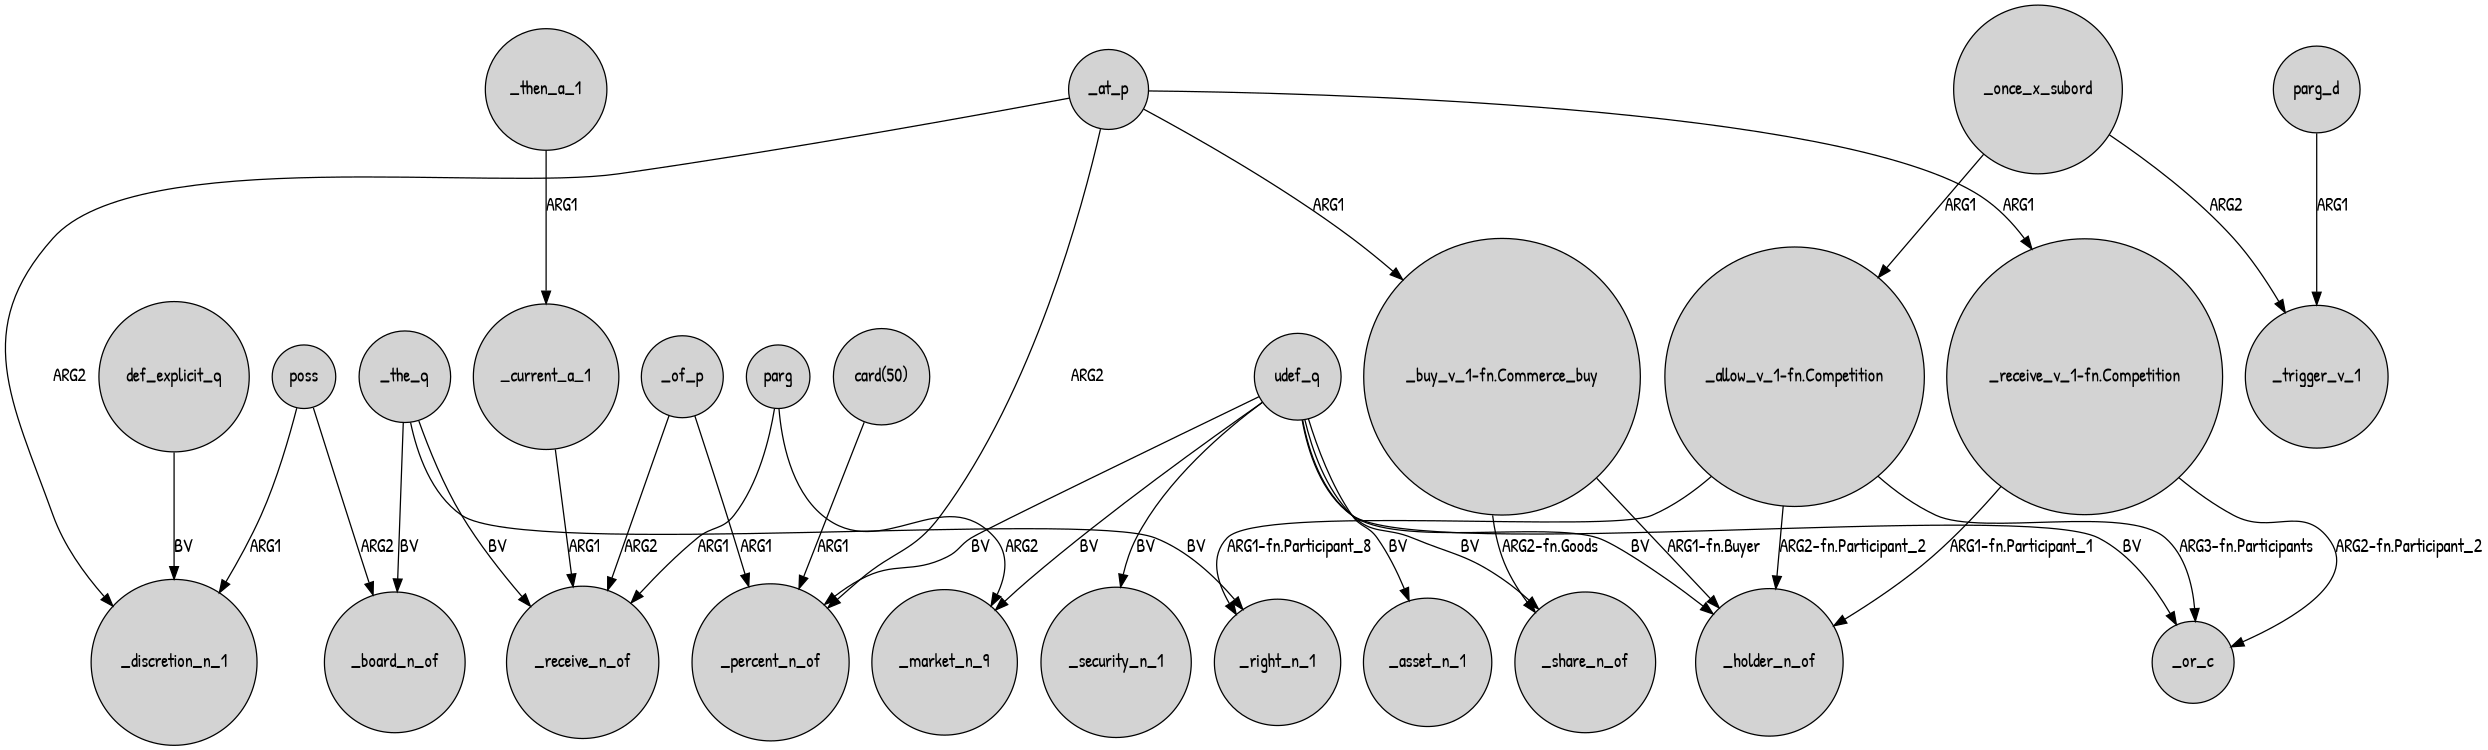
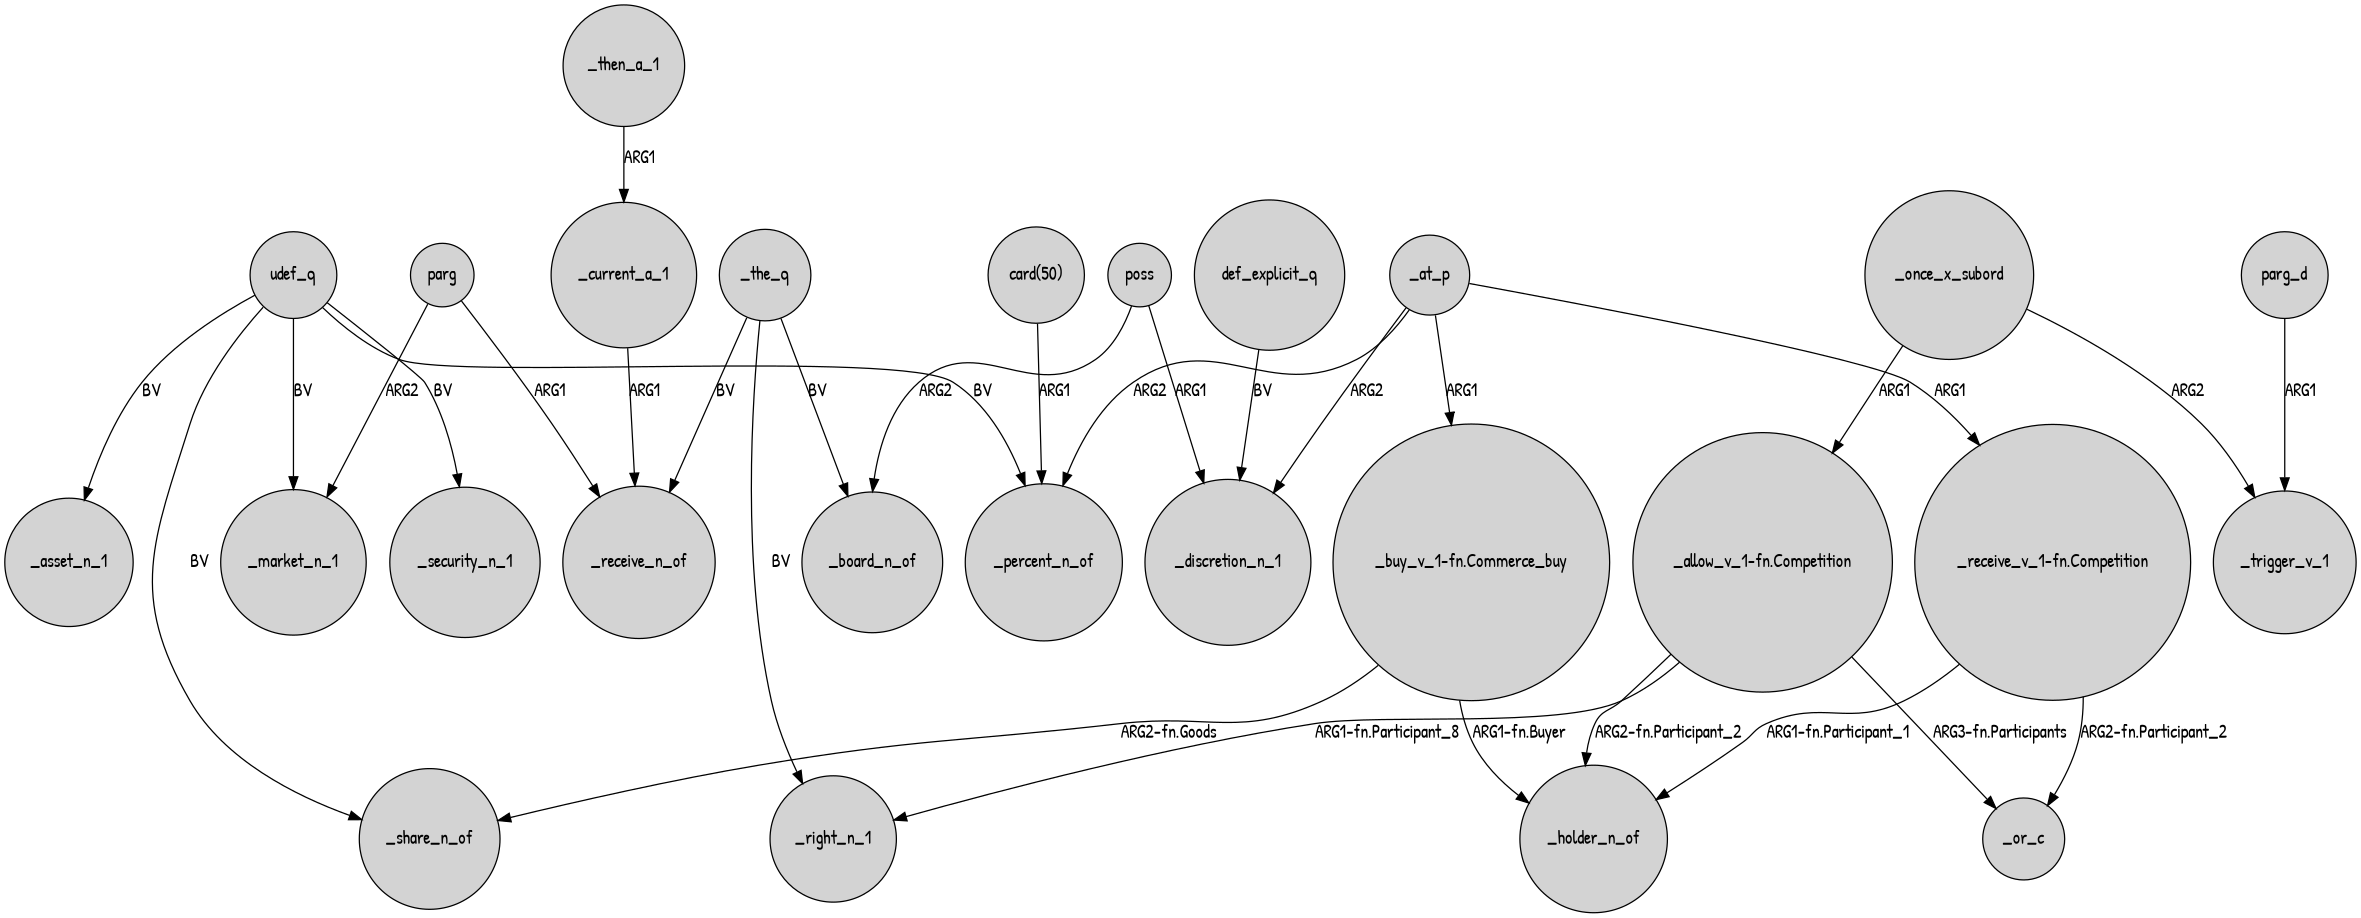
(682, 377) -> none
(1722, 530) -> none
(1482, 532) -> none
(945, 662) -> (293, 562)
